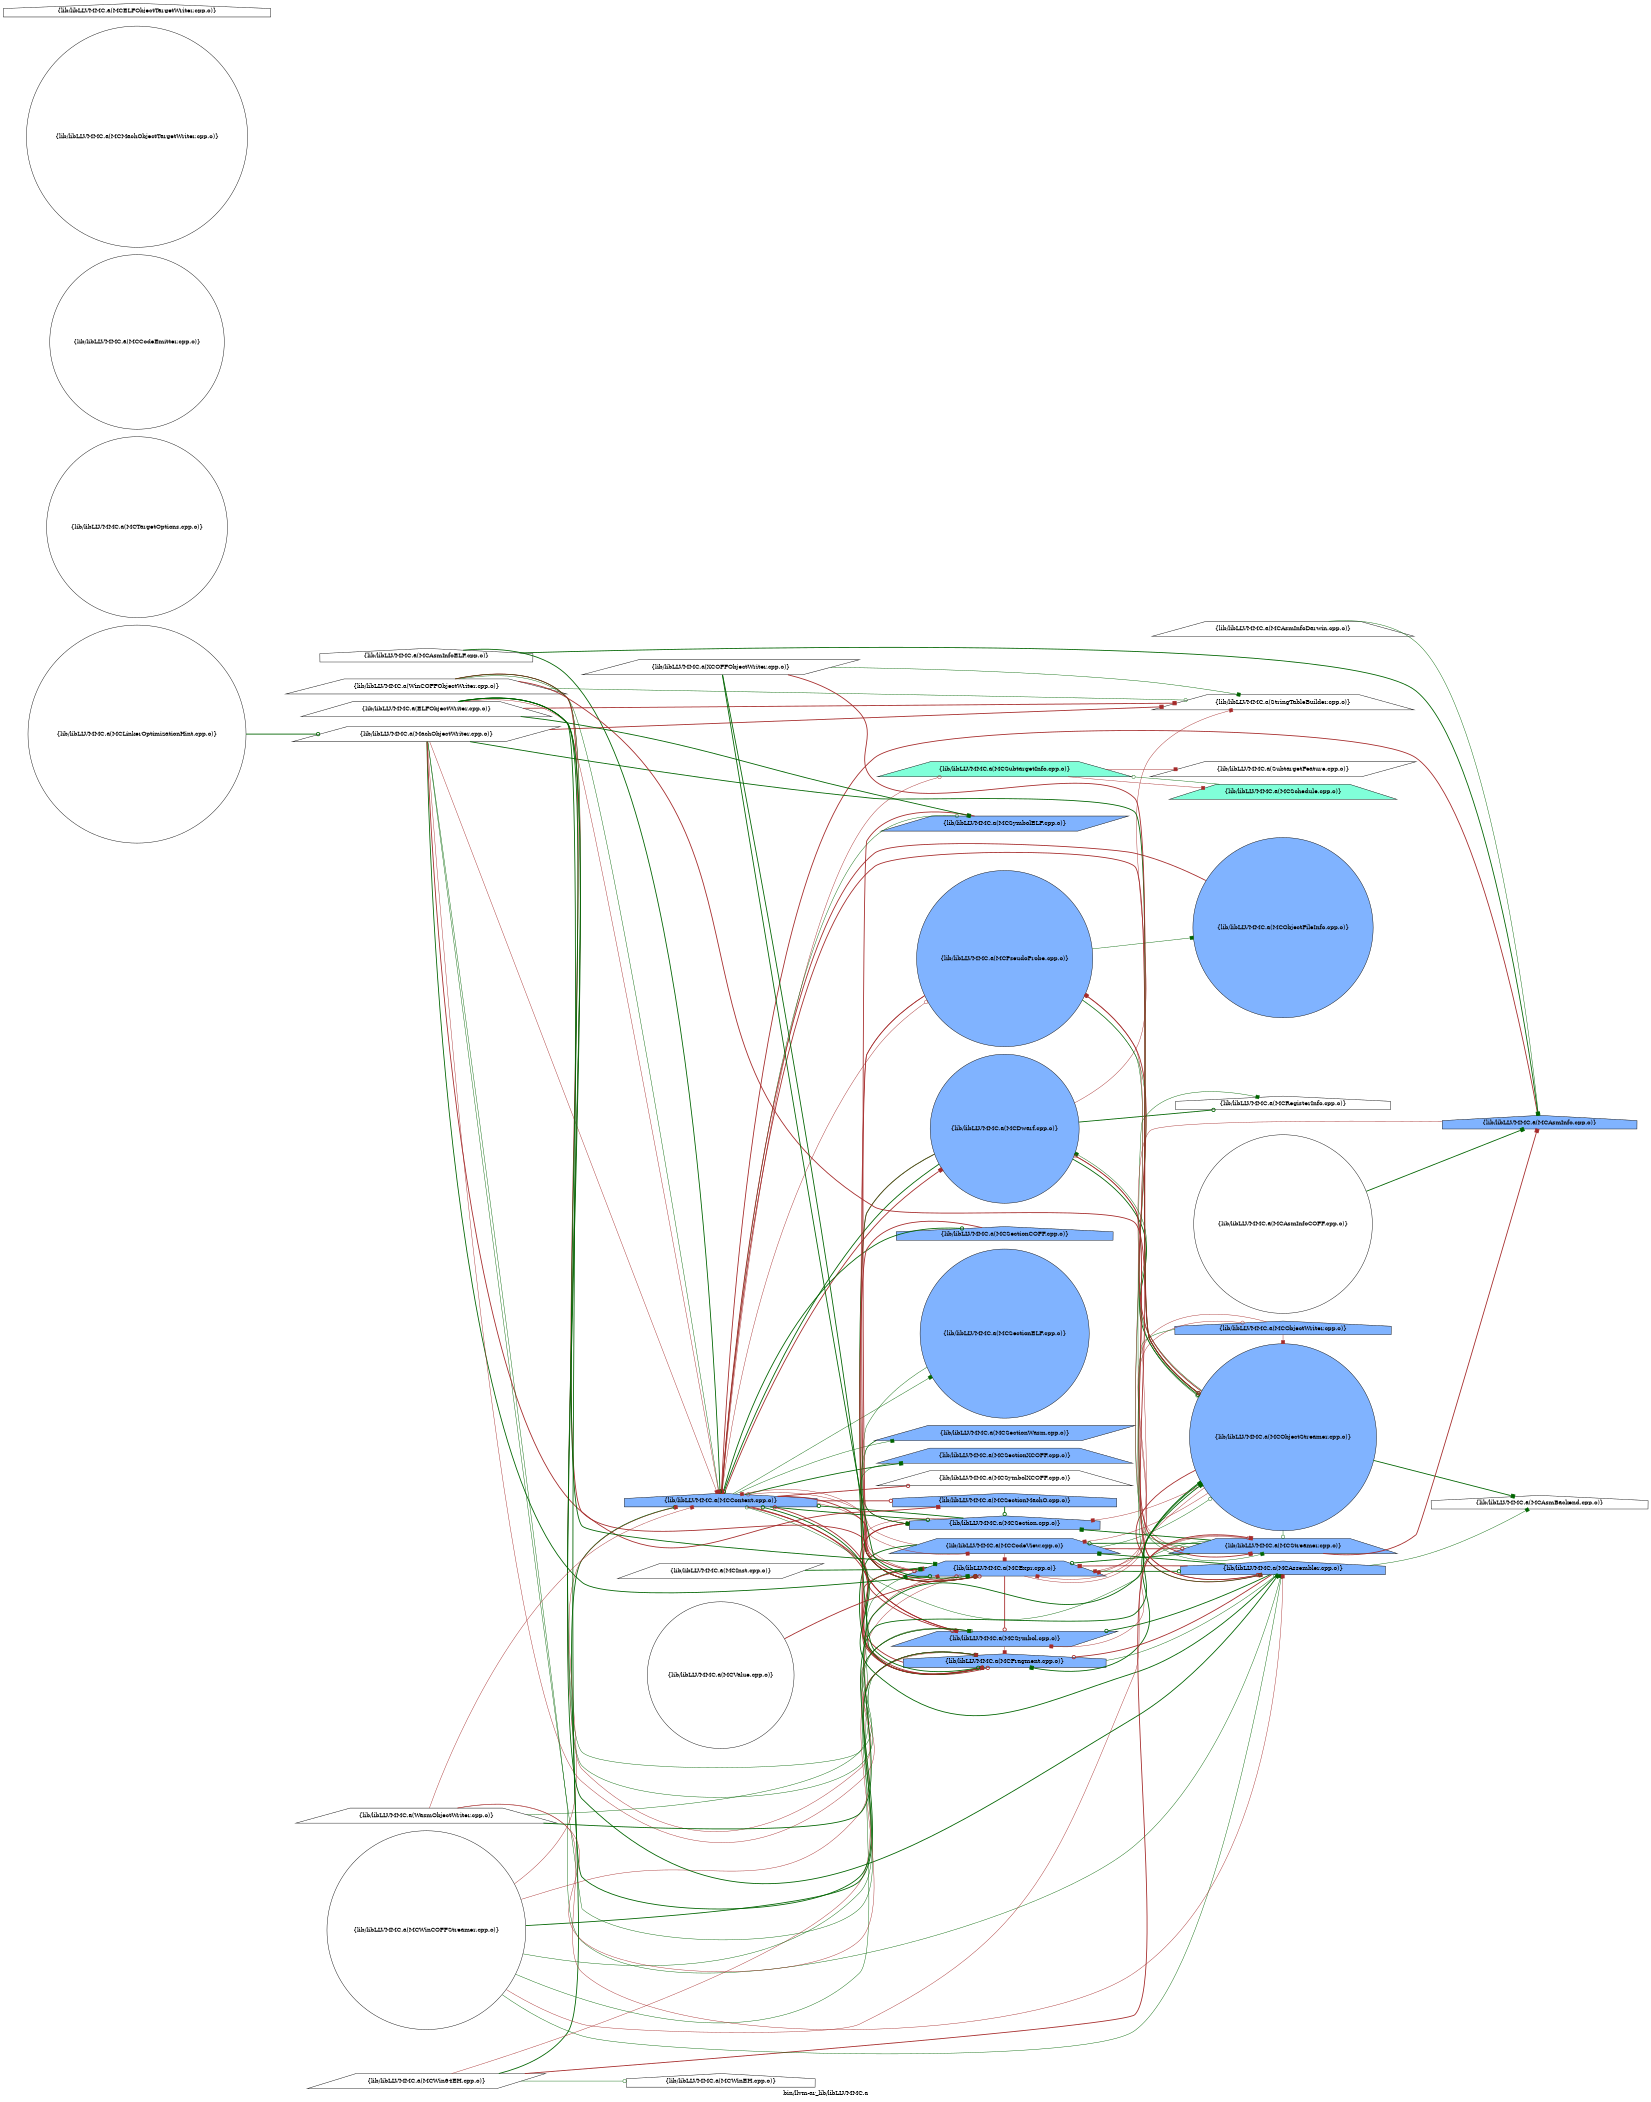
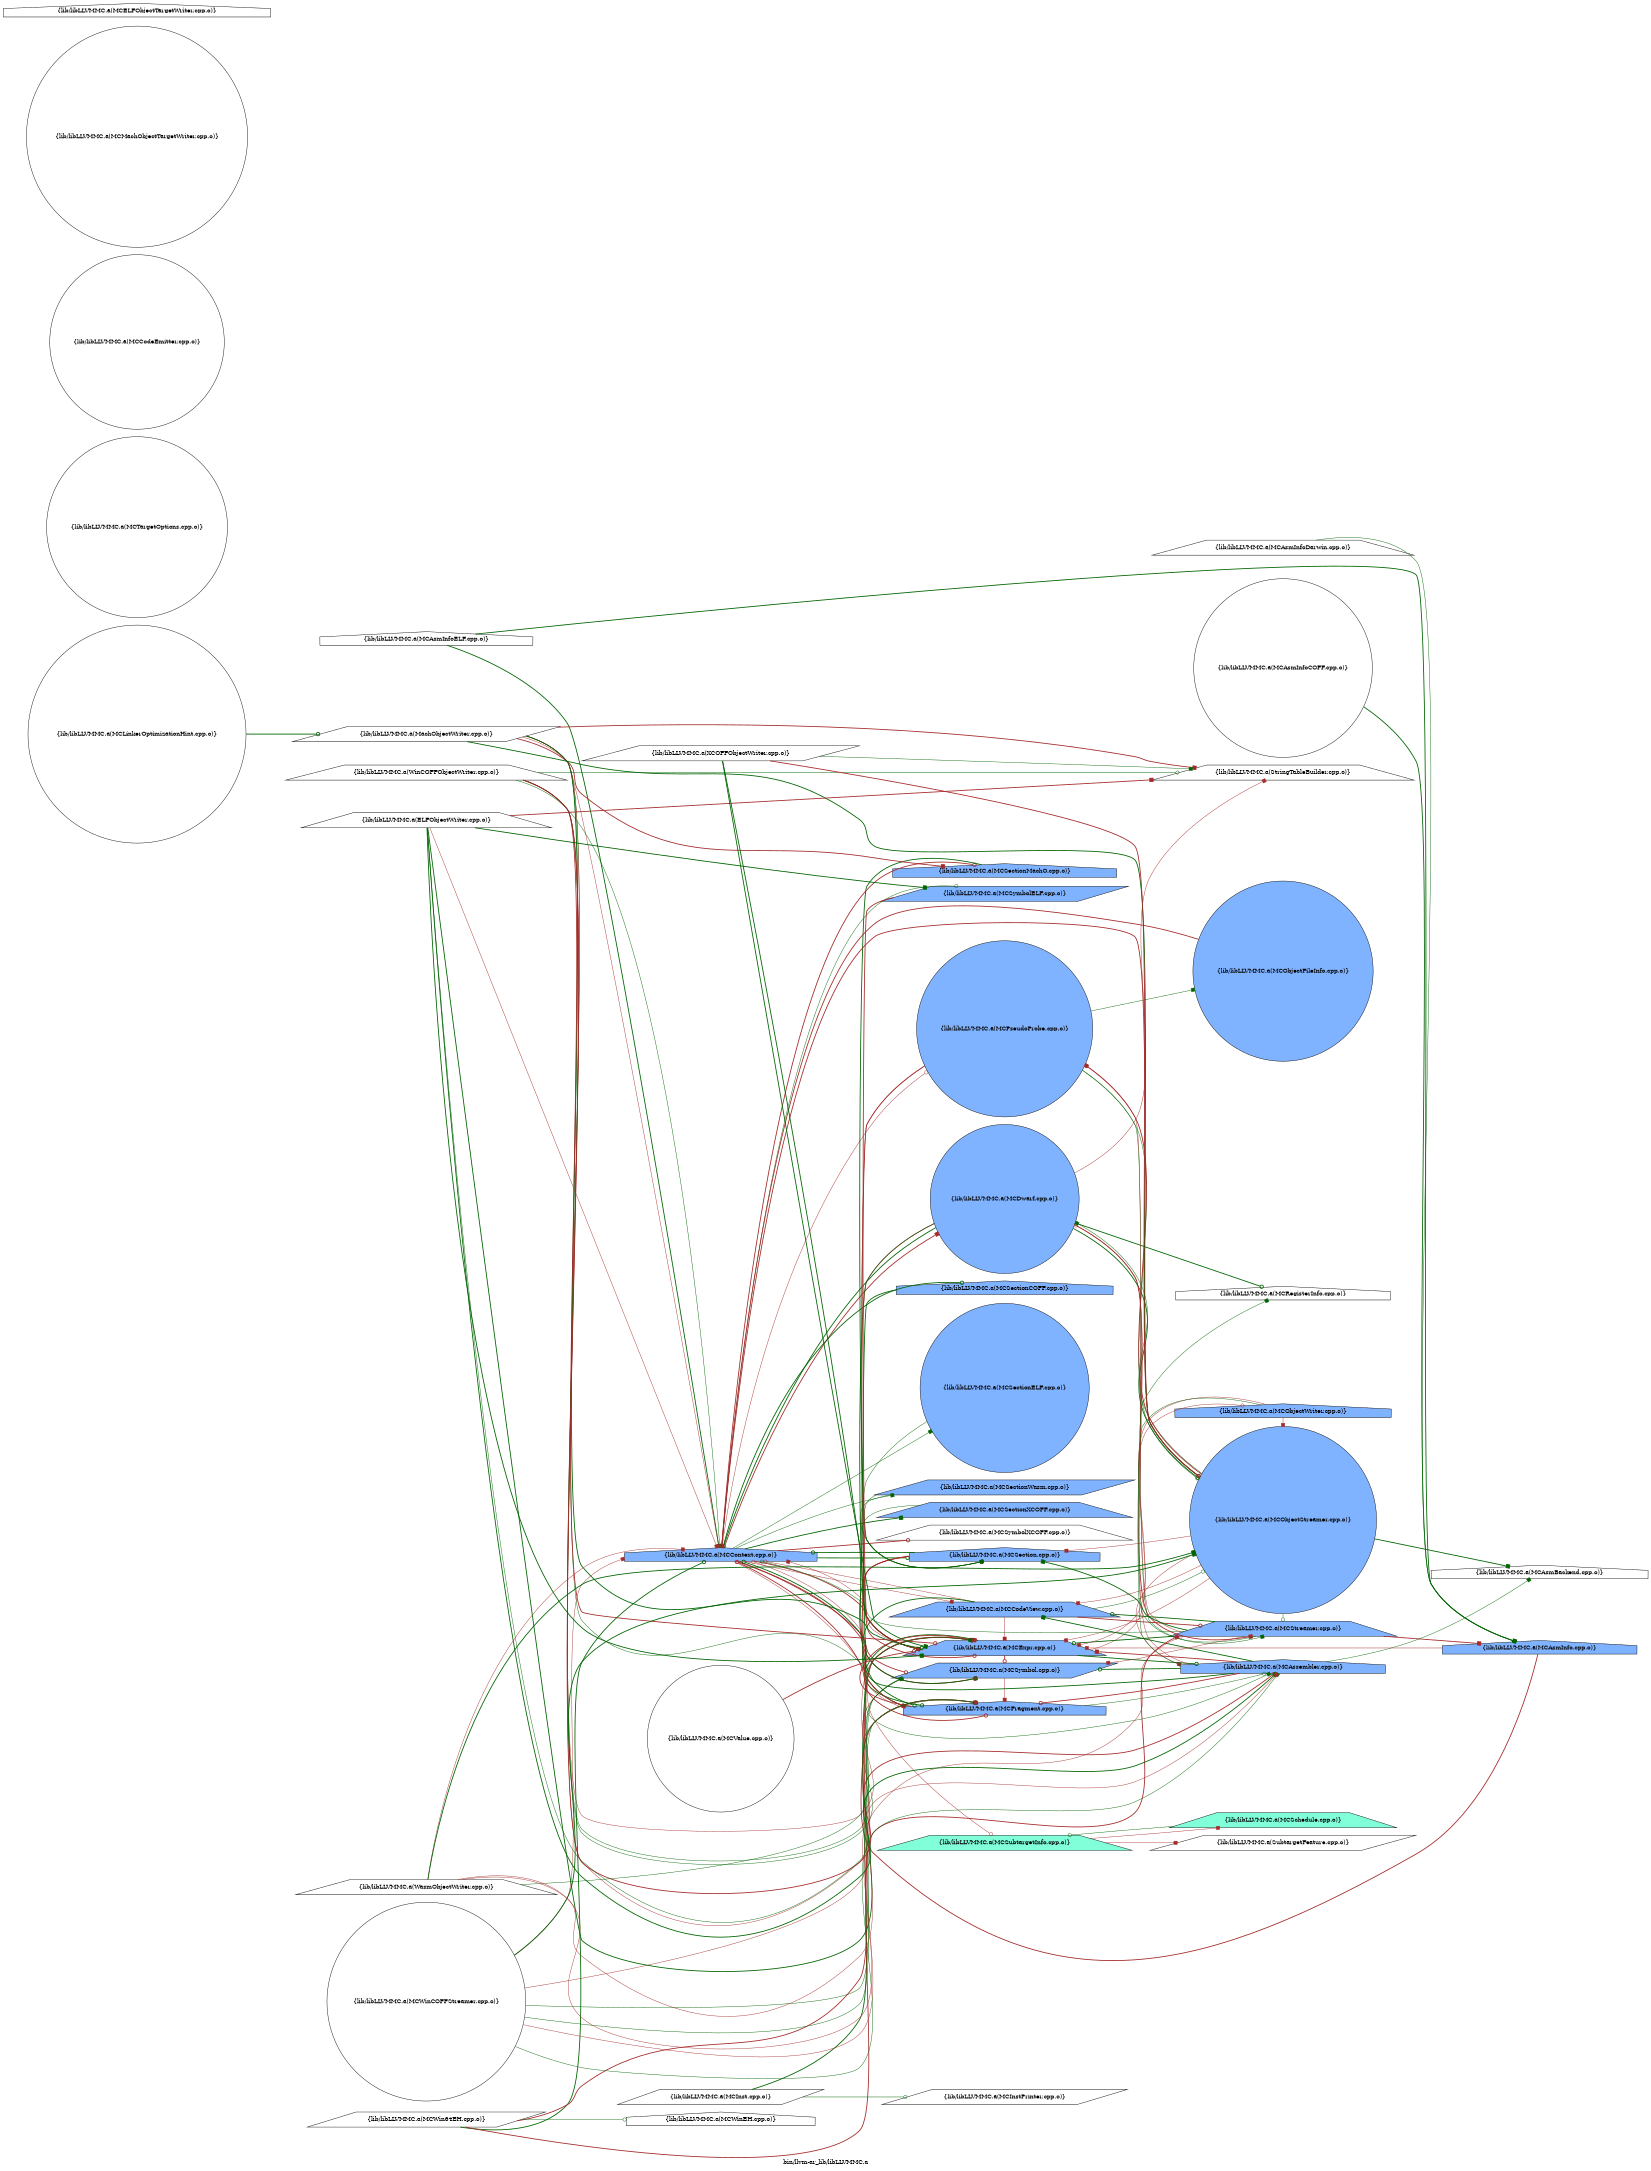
(860, 1403) -> (863, 1521)
(851, 1547) -> (851, 1619)
(1147, 1558) -> (1151, 1584)
(1149, 1609) -> none
(825, 1916) -> (859, 1980)
none -> (1005, 2097)
